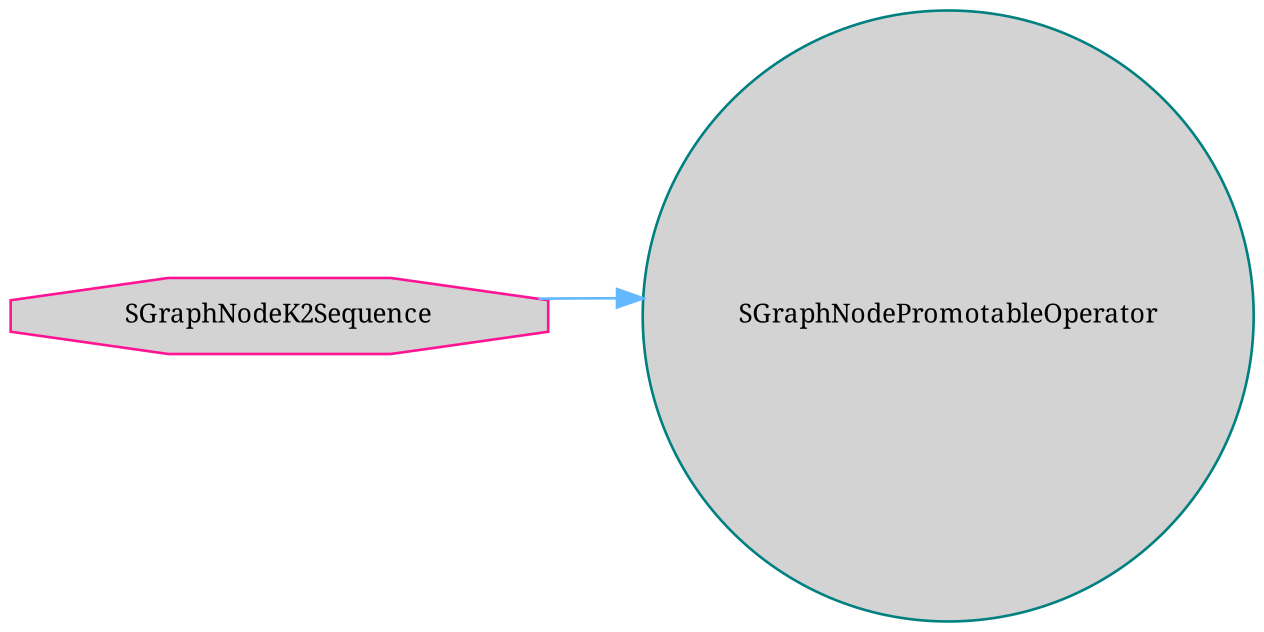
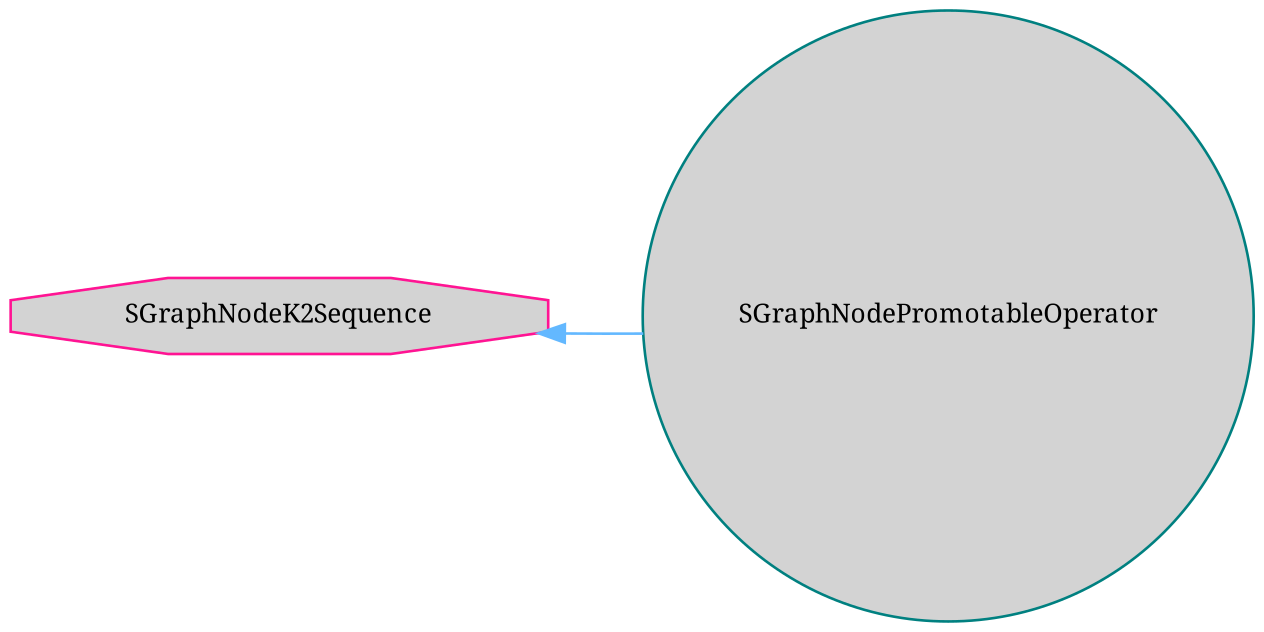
(578, 298) -> (604, 334)
